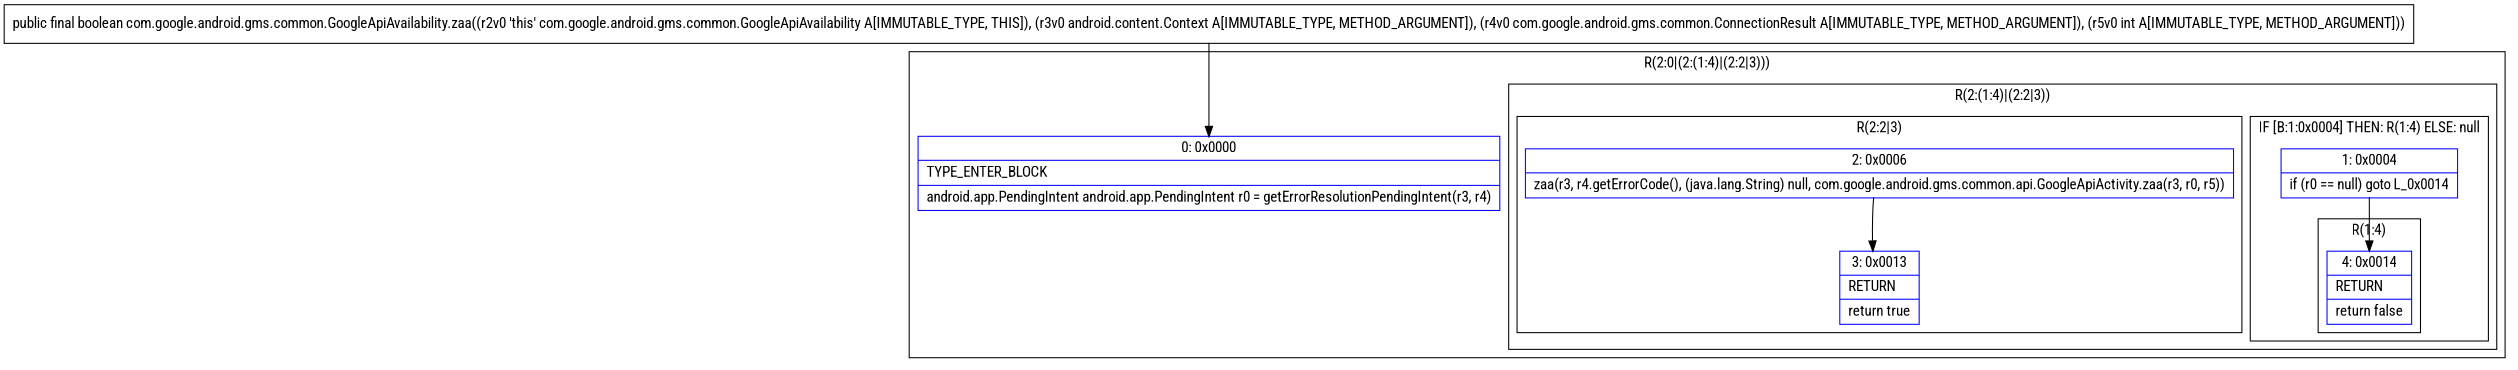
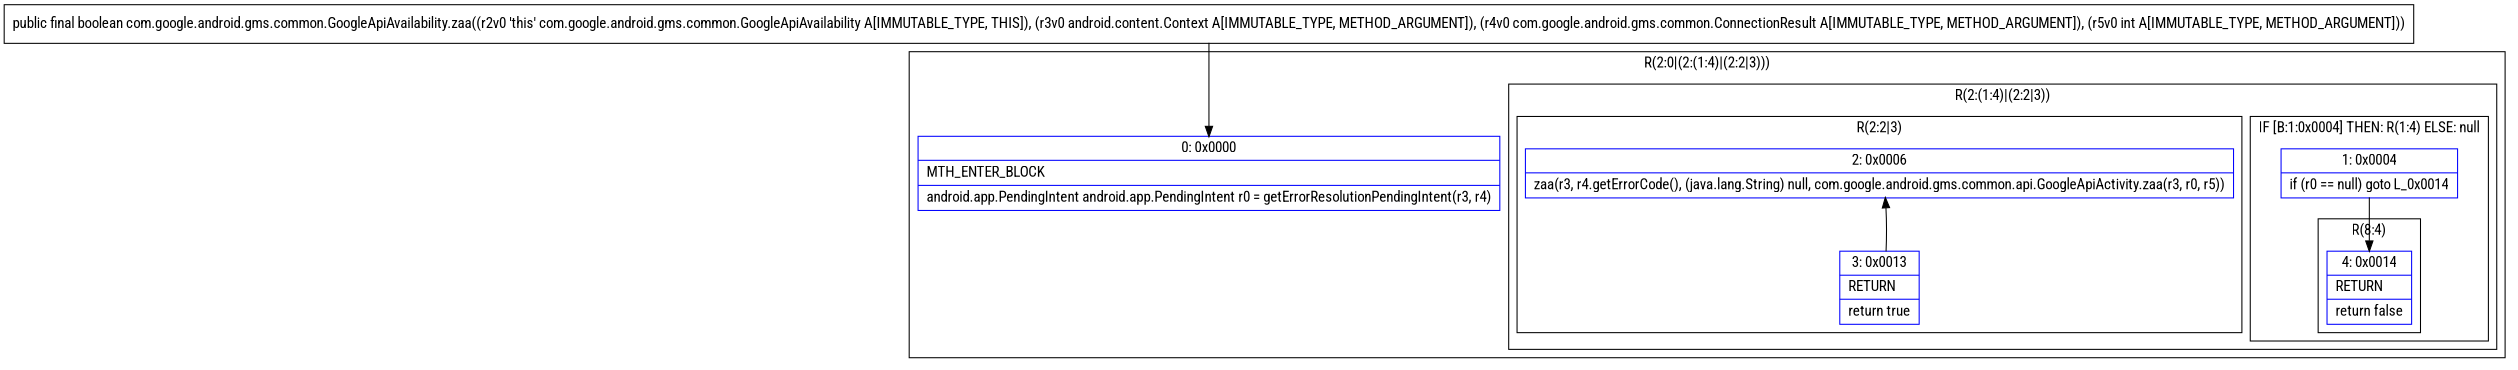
(987, 172) -> (986, 172)
(1873, 219) -> (1887, 230)
(2369, 231) -> (2369, 231)
